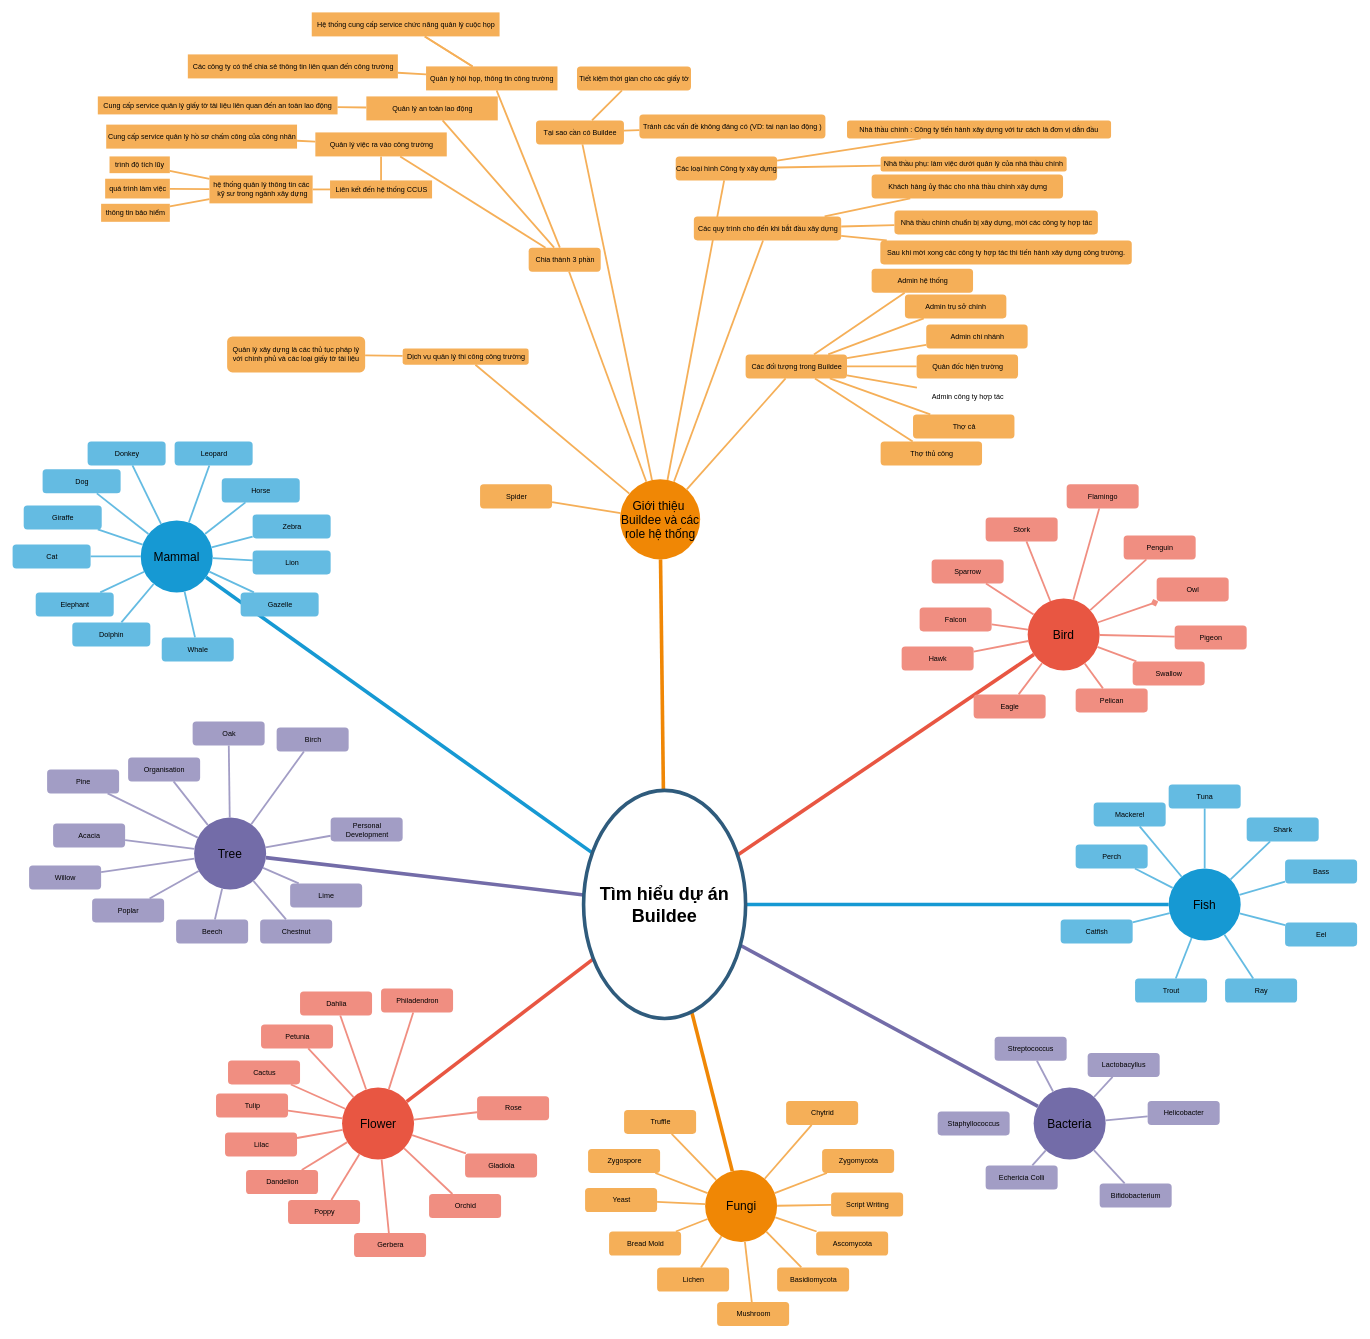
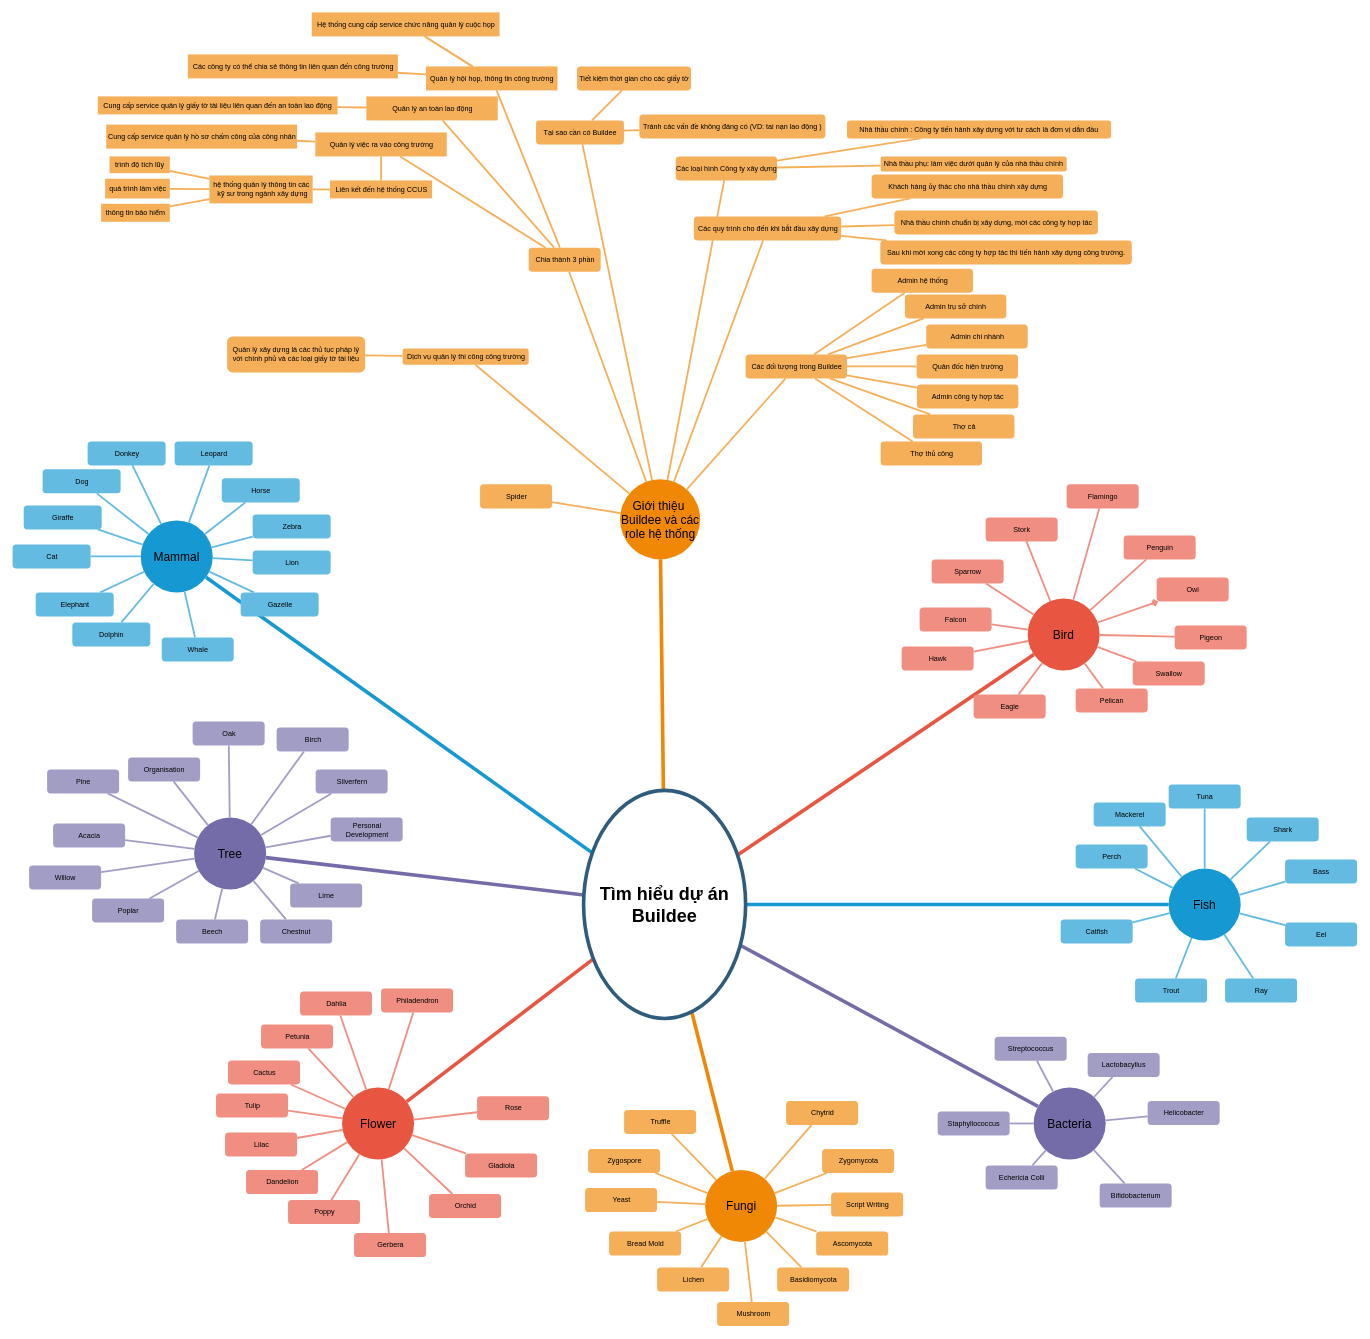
(968, 396) -> (968, 396)
none -> (352, 781)
none -> (296, 814)
none -> (1022, 1123)
